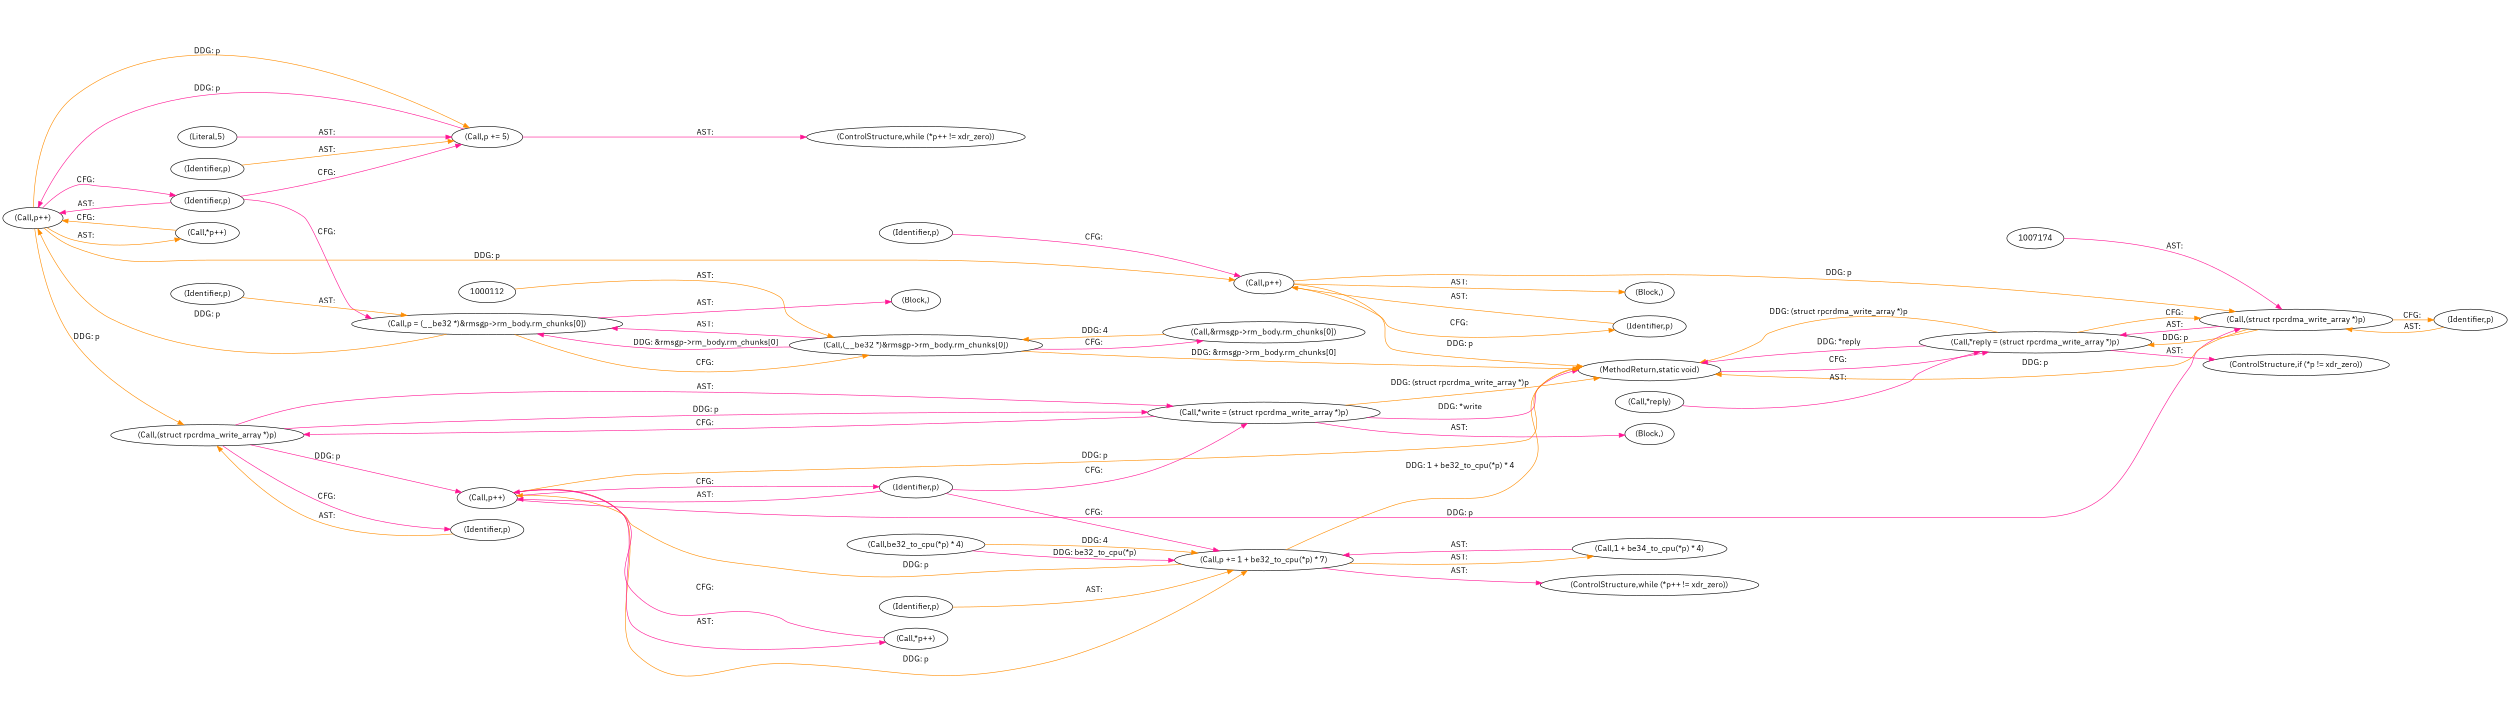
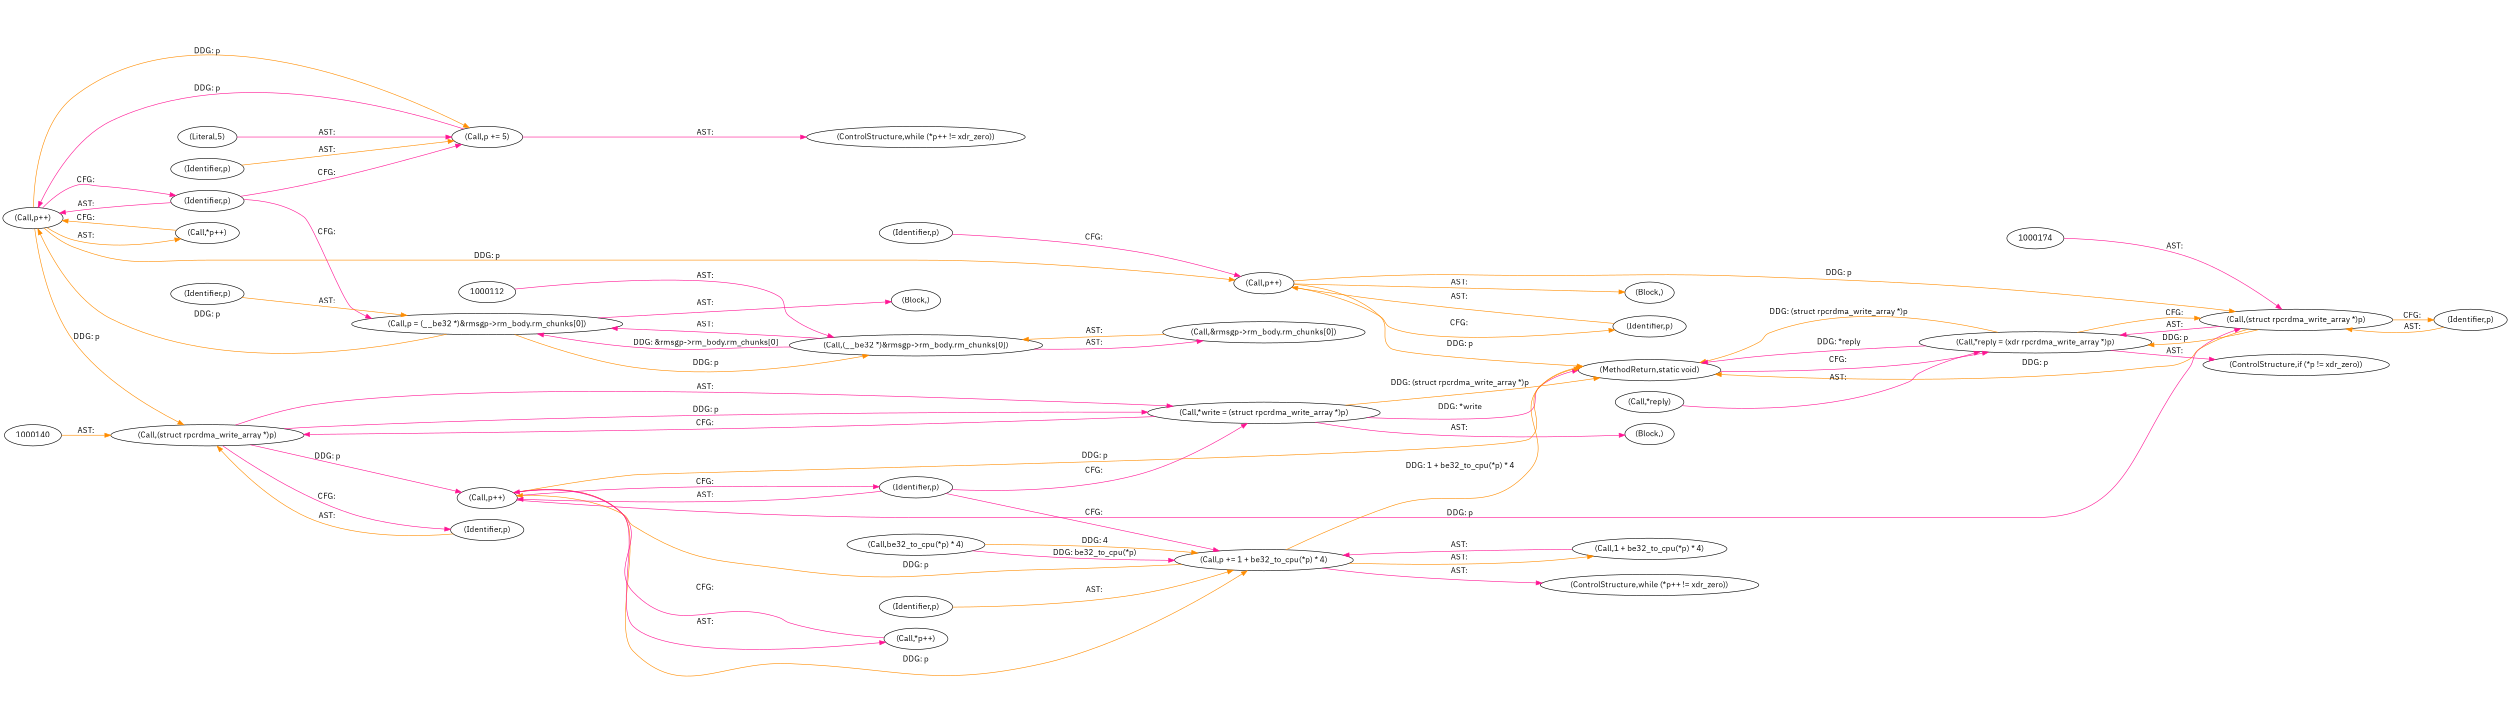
(2035, 238) -> (2035, 238)
(681, 280) -> (681, 280)
(1095, 331) -> (1095, 331)
(2035, 342) -> (2035, 342)
(1095, 343) -> (1095, 343)
(1297, 362) -> none
(706, 363) -> (706, 363)
none -> (33, 435)
(1650, 549) -> (1650, 549)
(1264, 560) -> (1264, 560)
